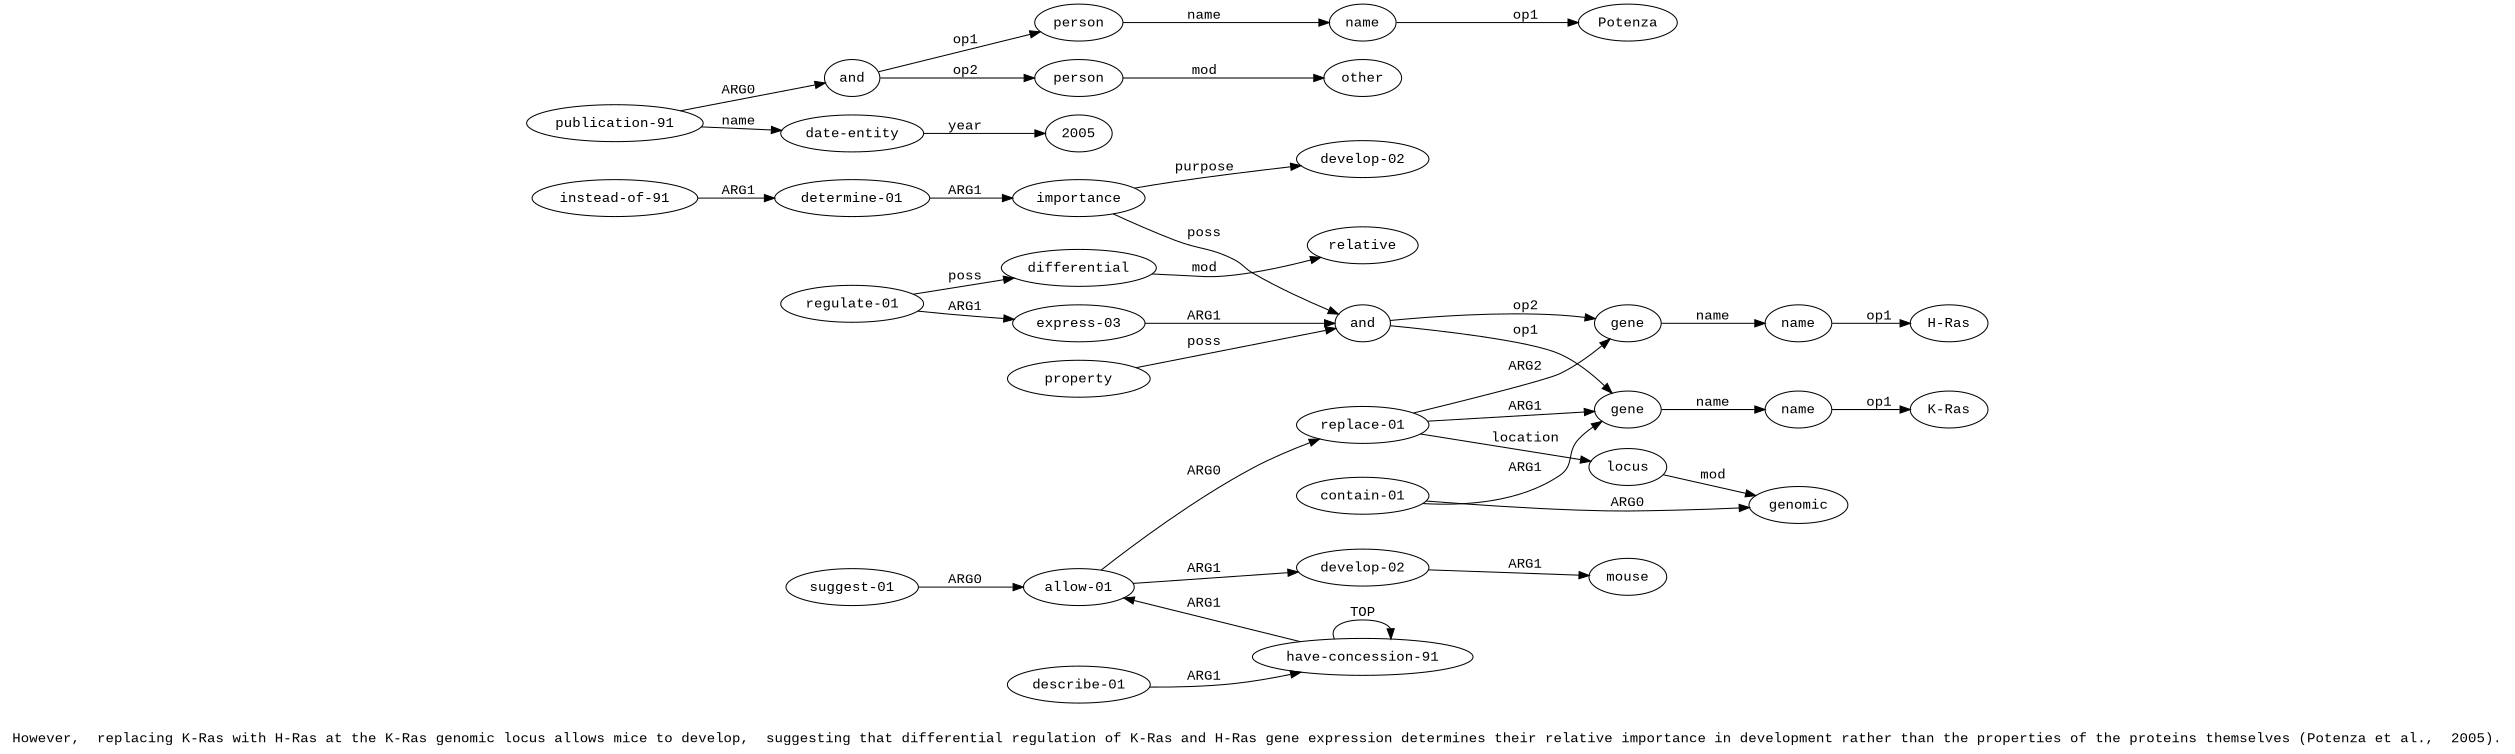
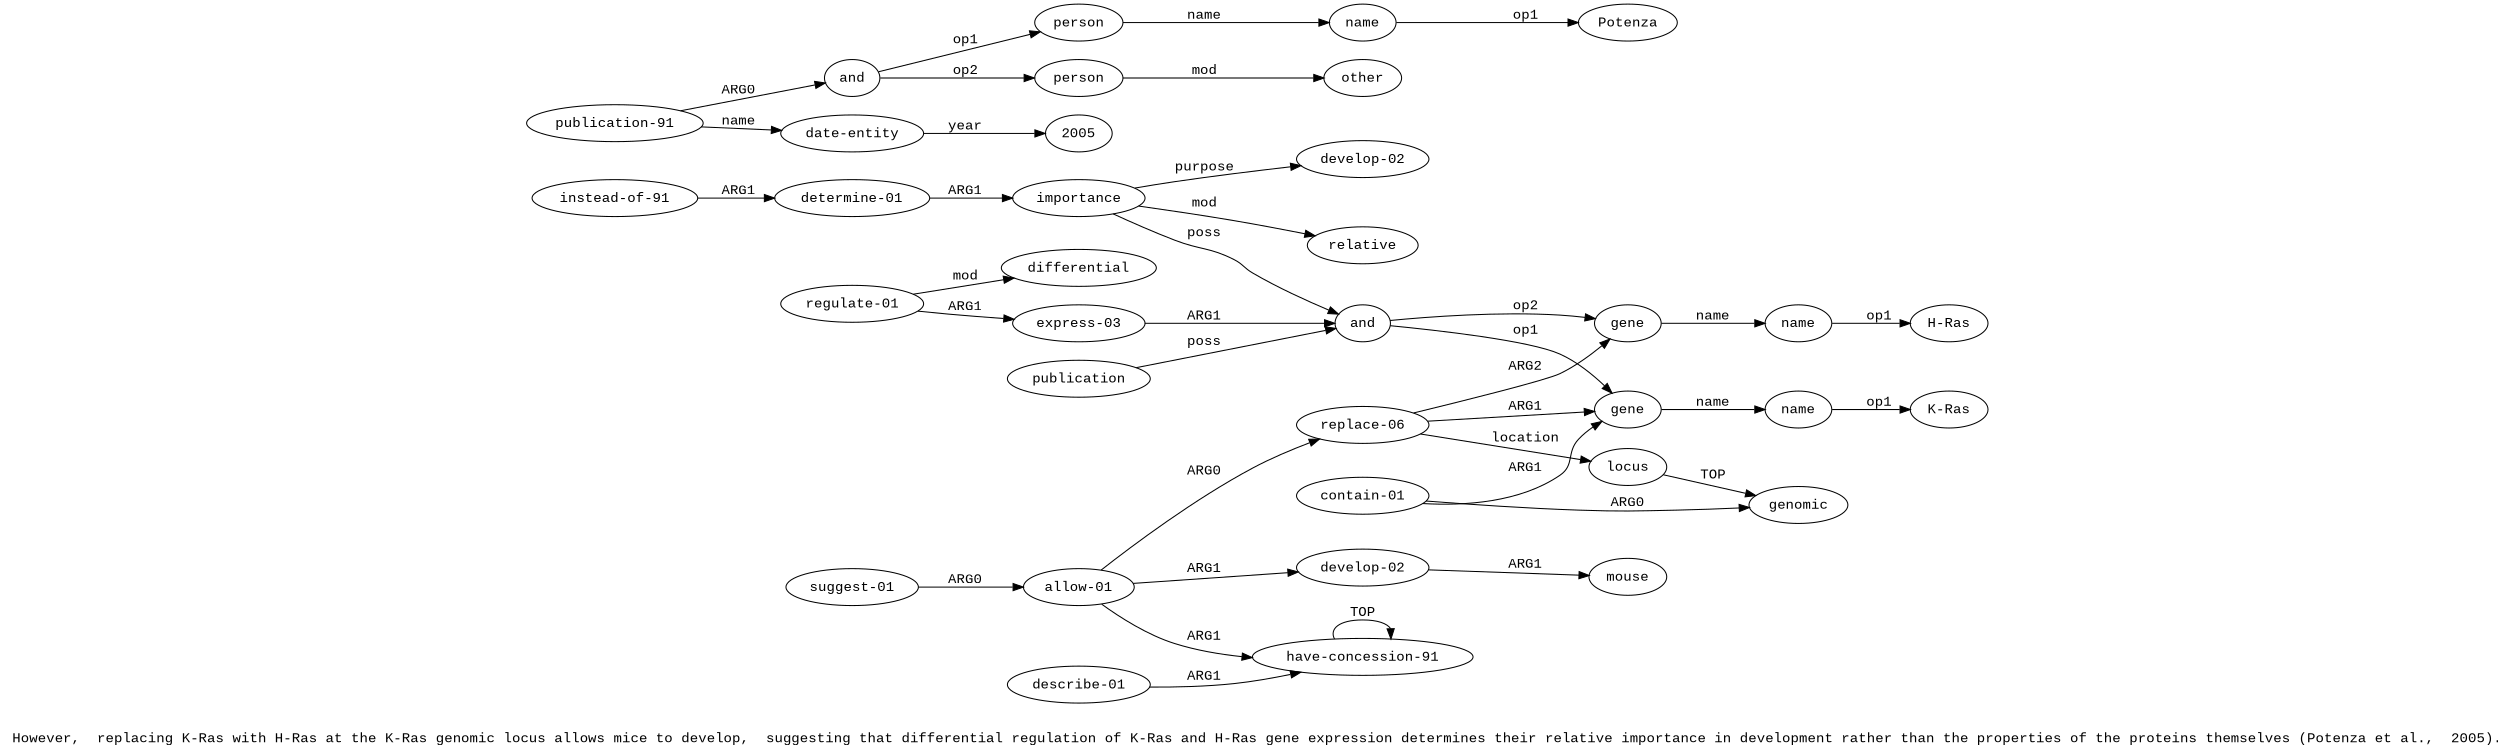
(1232, 275) -> (1222, 219)
(965, 276) -> (965, 276)
(1079, 379) -> (1079, 379)
(1363, 425) -> (1363, 425)
(1713, 475) -> (1713, 475)
(1217, 621) -> (1168, 641)
